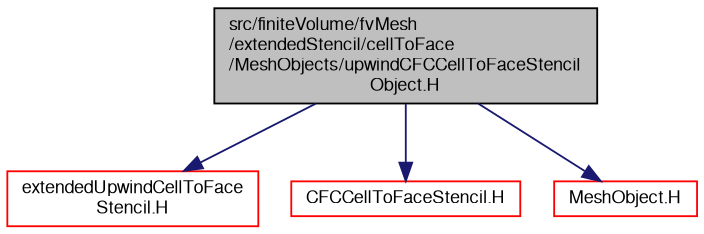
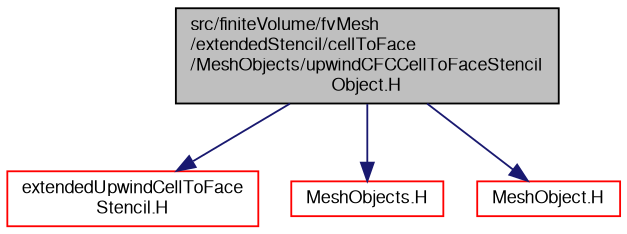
(406, 199) -> (367, 199)
